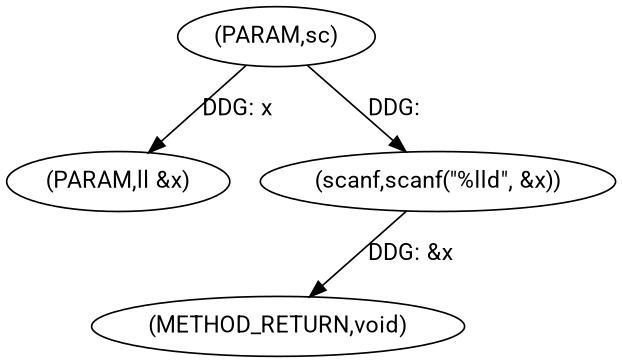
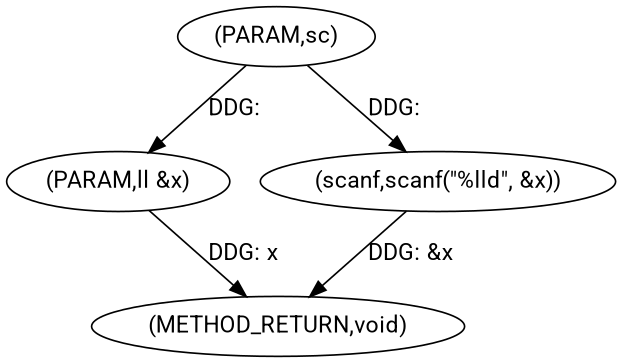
(238, 109) -> (238, 109)
none -> (191, 248)
